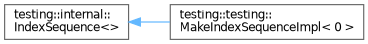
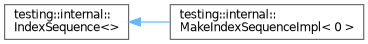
(267, 22) -> (267, 22)
